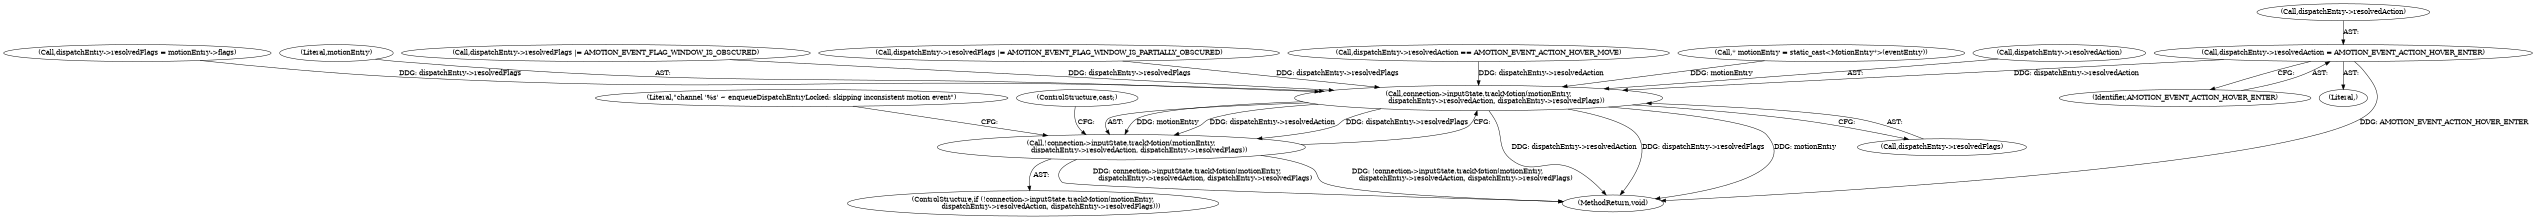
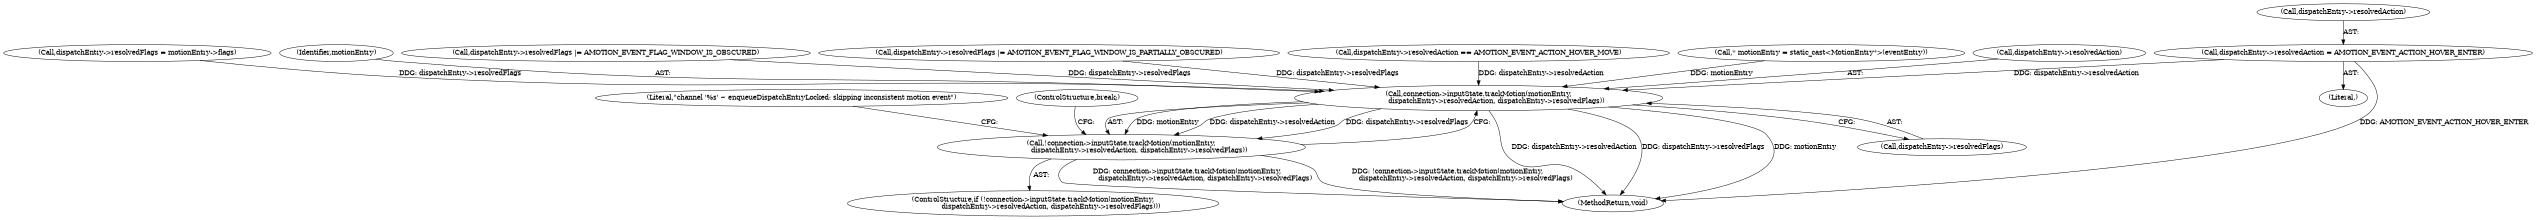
(336, 53) -> (336, 53)
(1077, 98) -> (1077, 98)
(2185, 98) -> none
